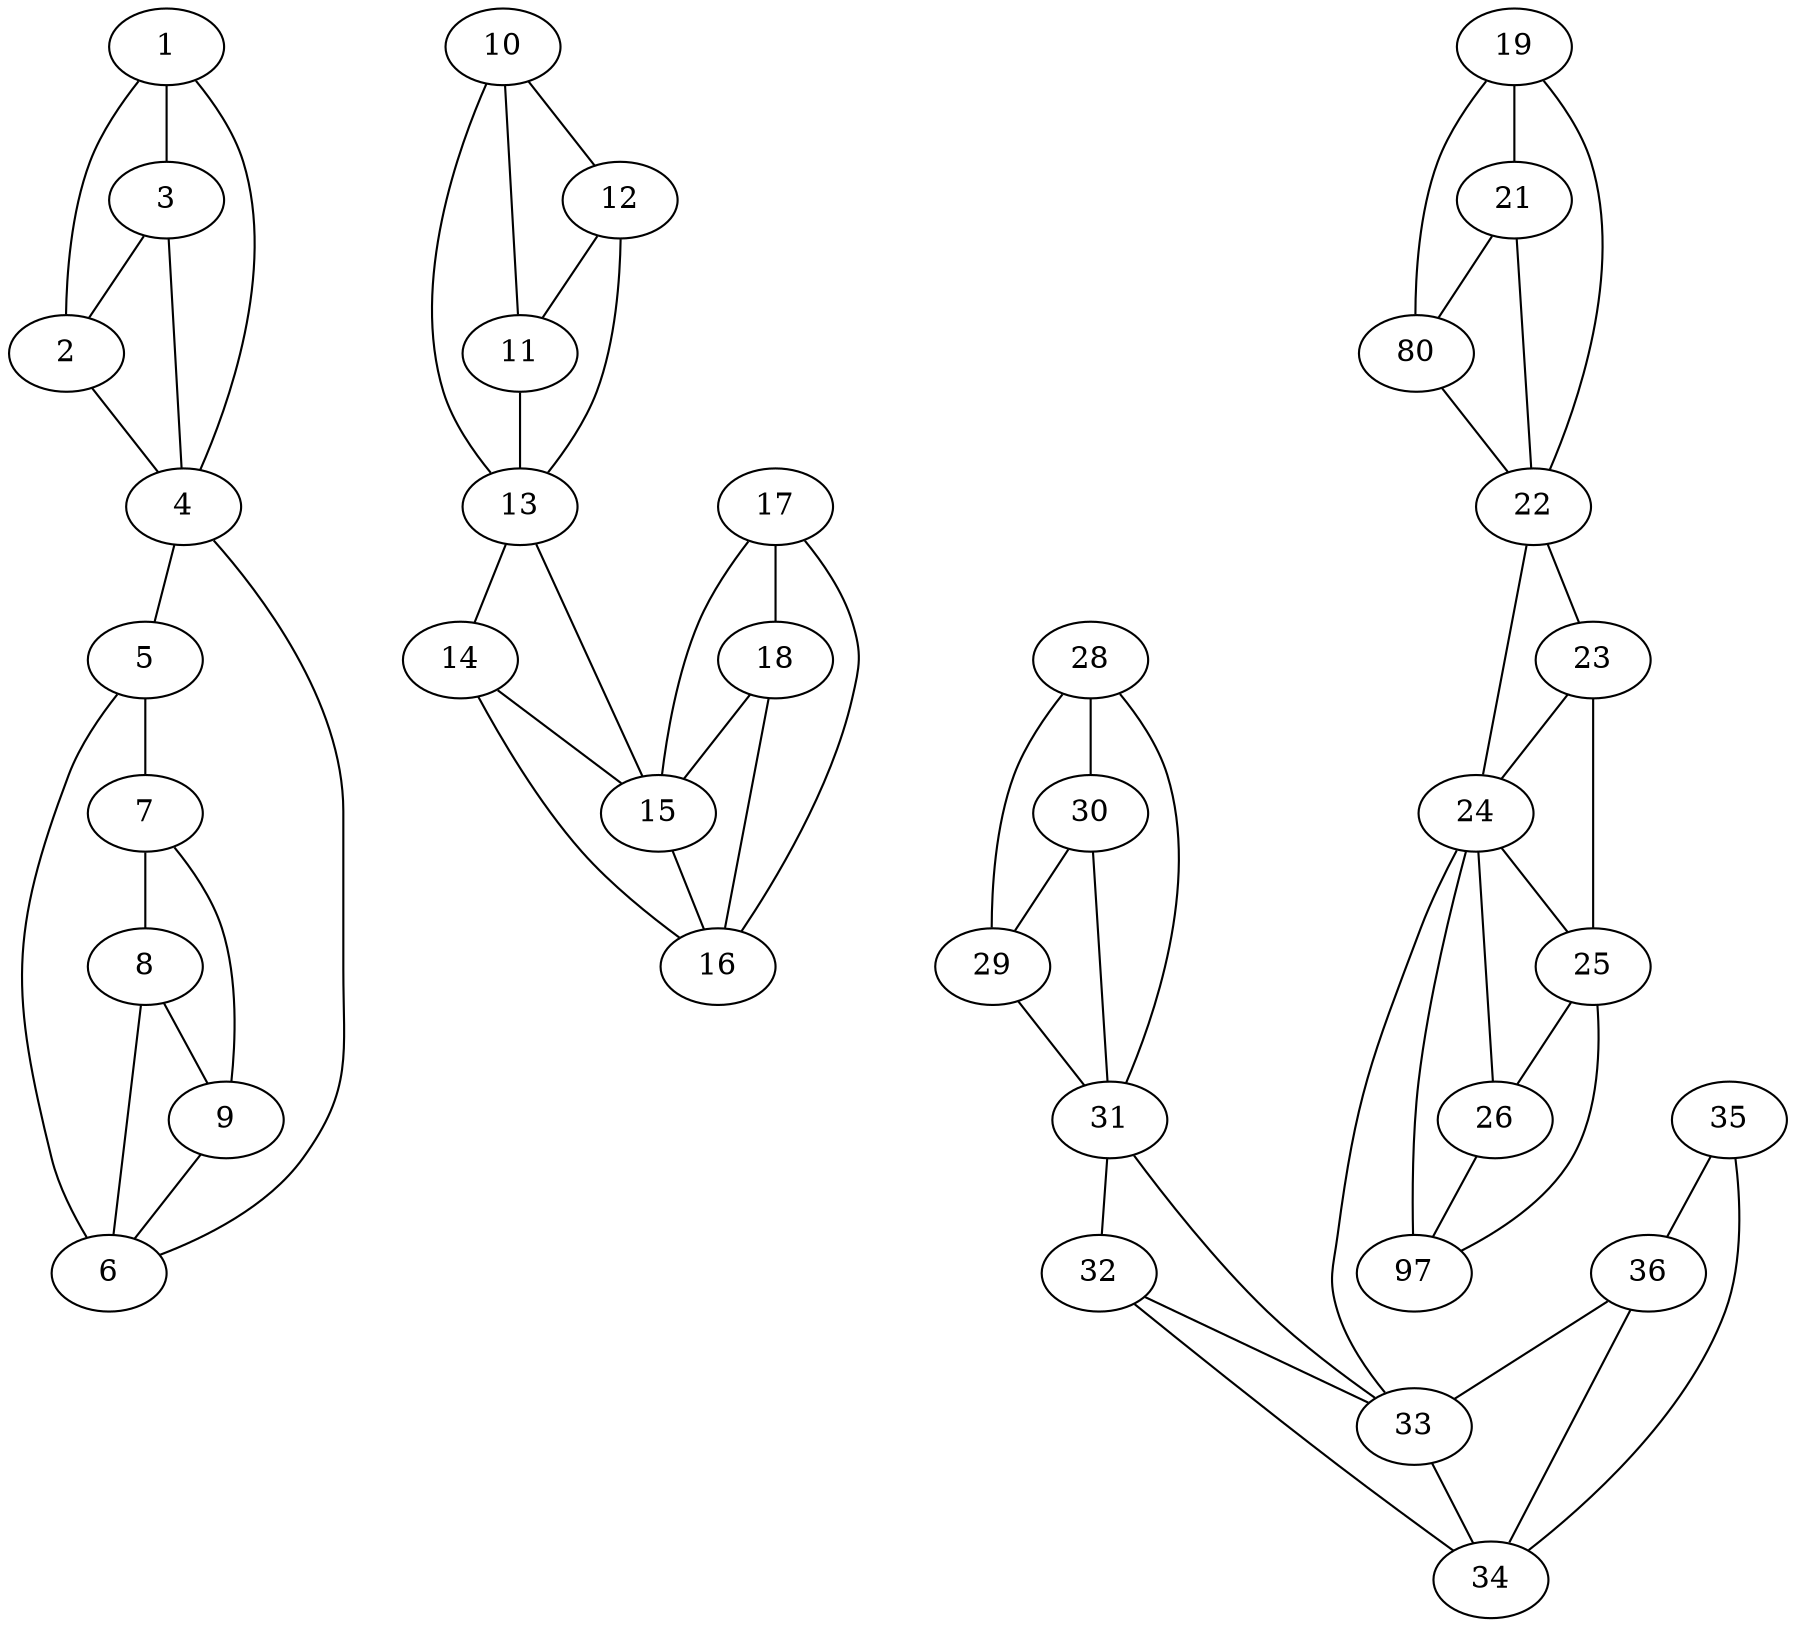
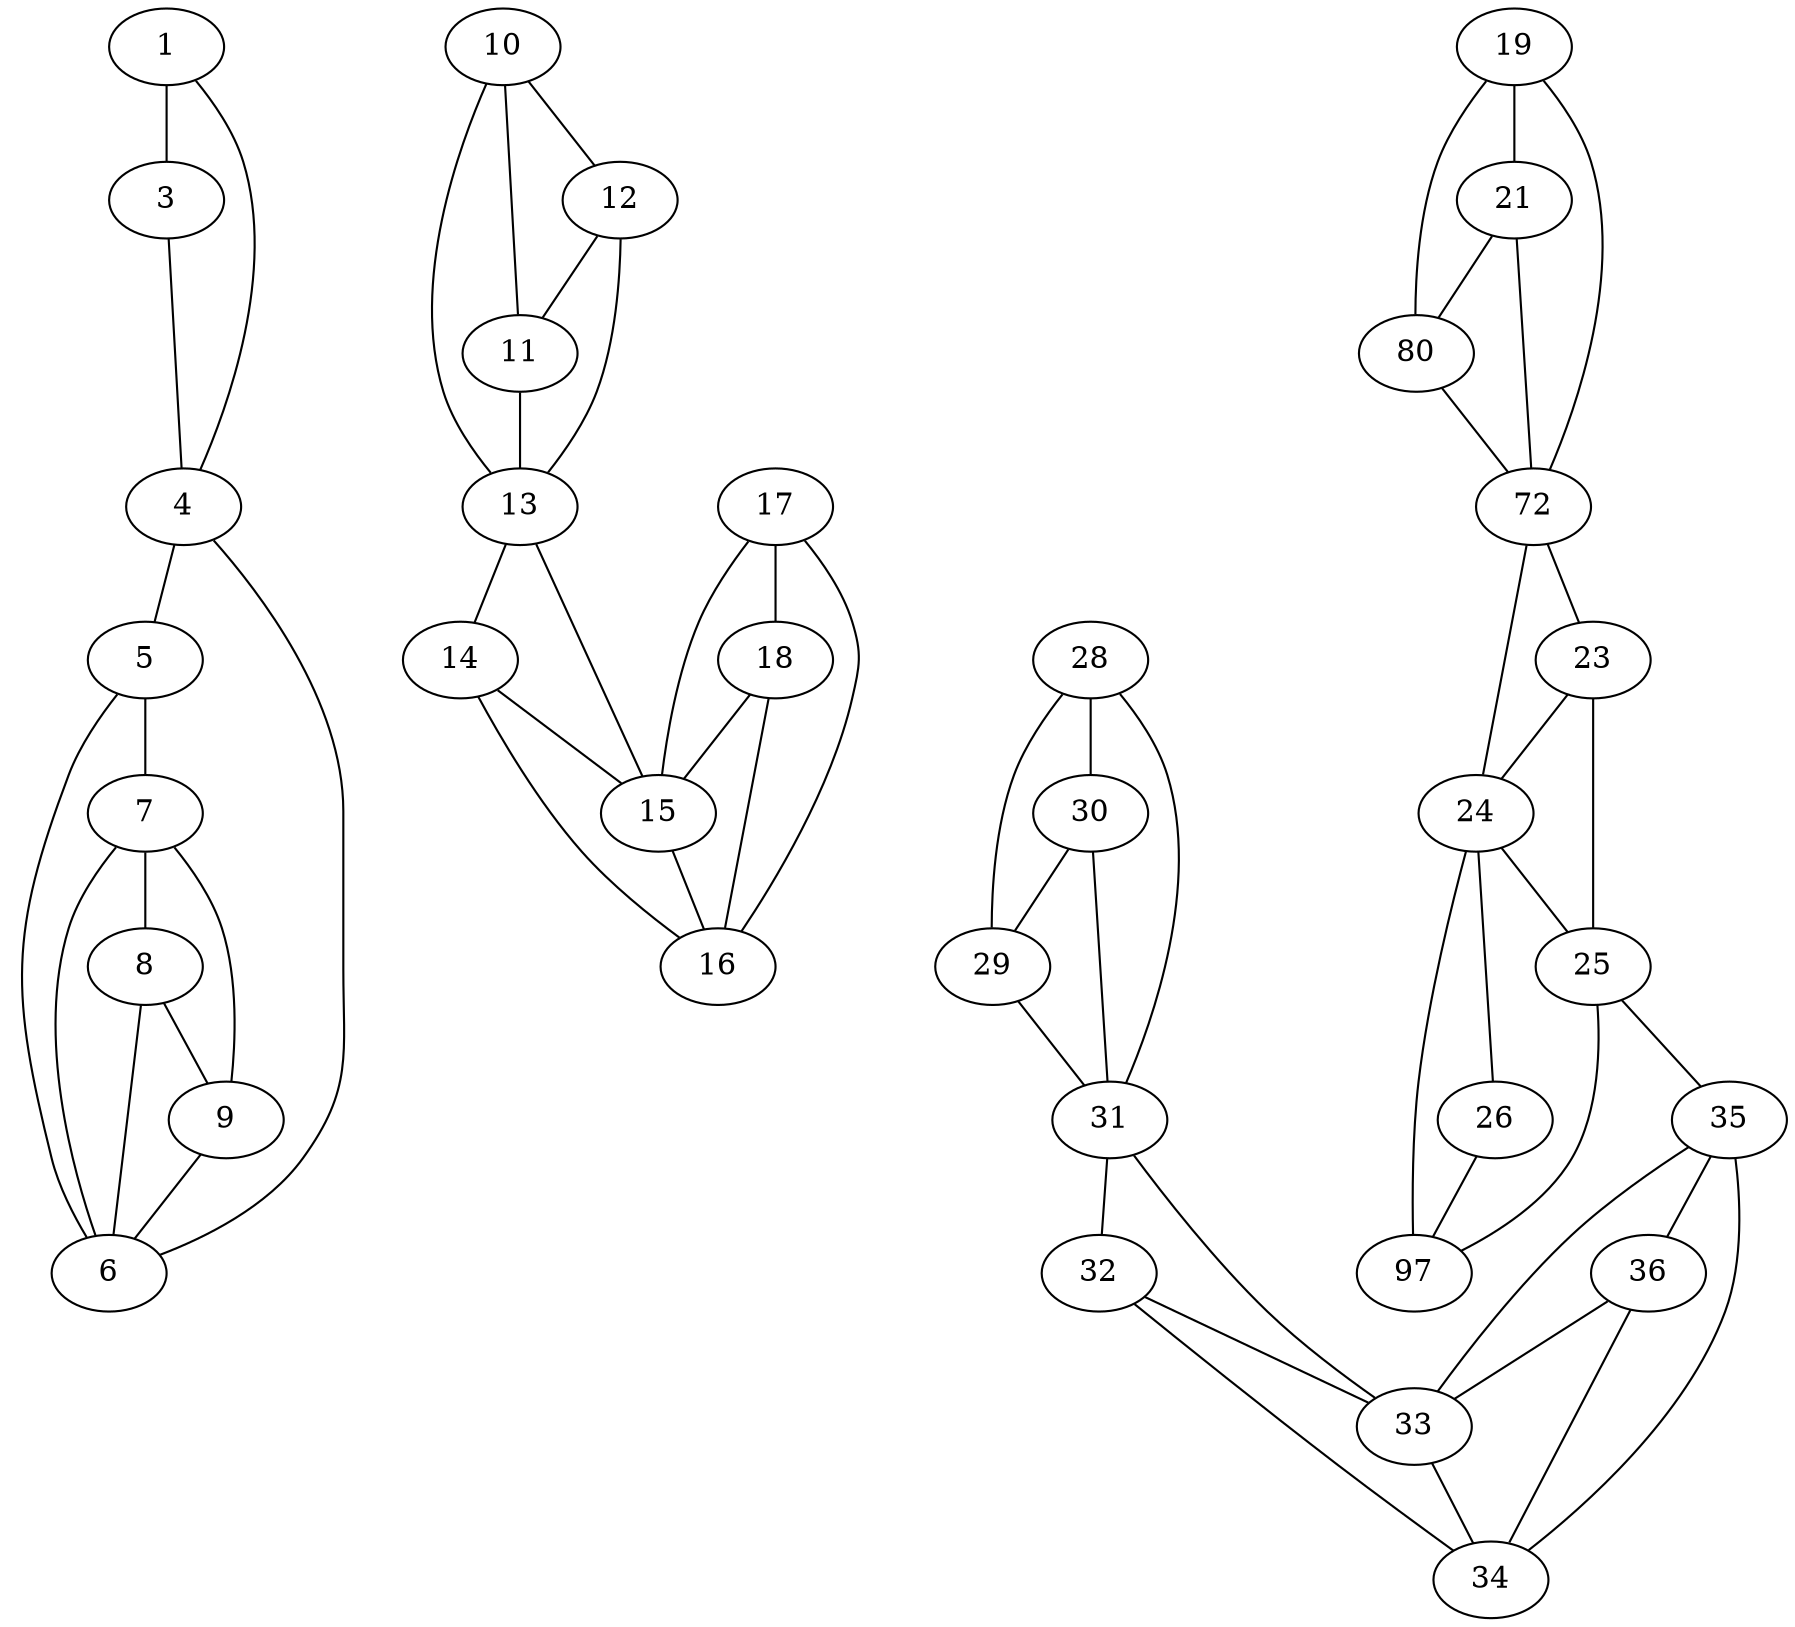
(67, 353) -> none
(1534, 507) -> (1534, 507)
none -> (56, 1036)
(1544, 1043) -> (1661, 1043)
(1357, 1120) -> (1550, 1256)
